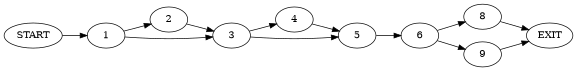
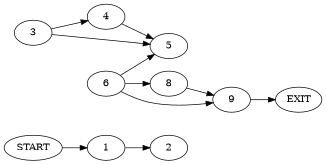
(511, 25) -> (197, 91)
(197, 27) -> none
(385, 36) -> (134, 67)
(165, 39) -> none
